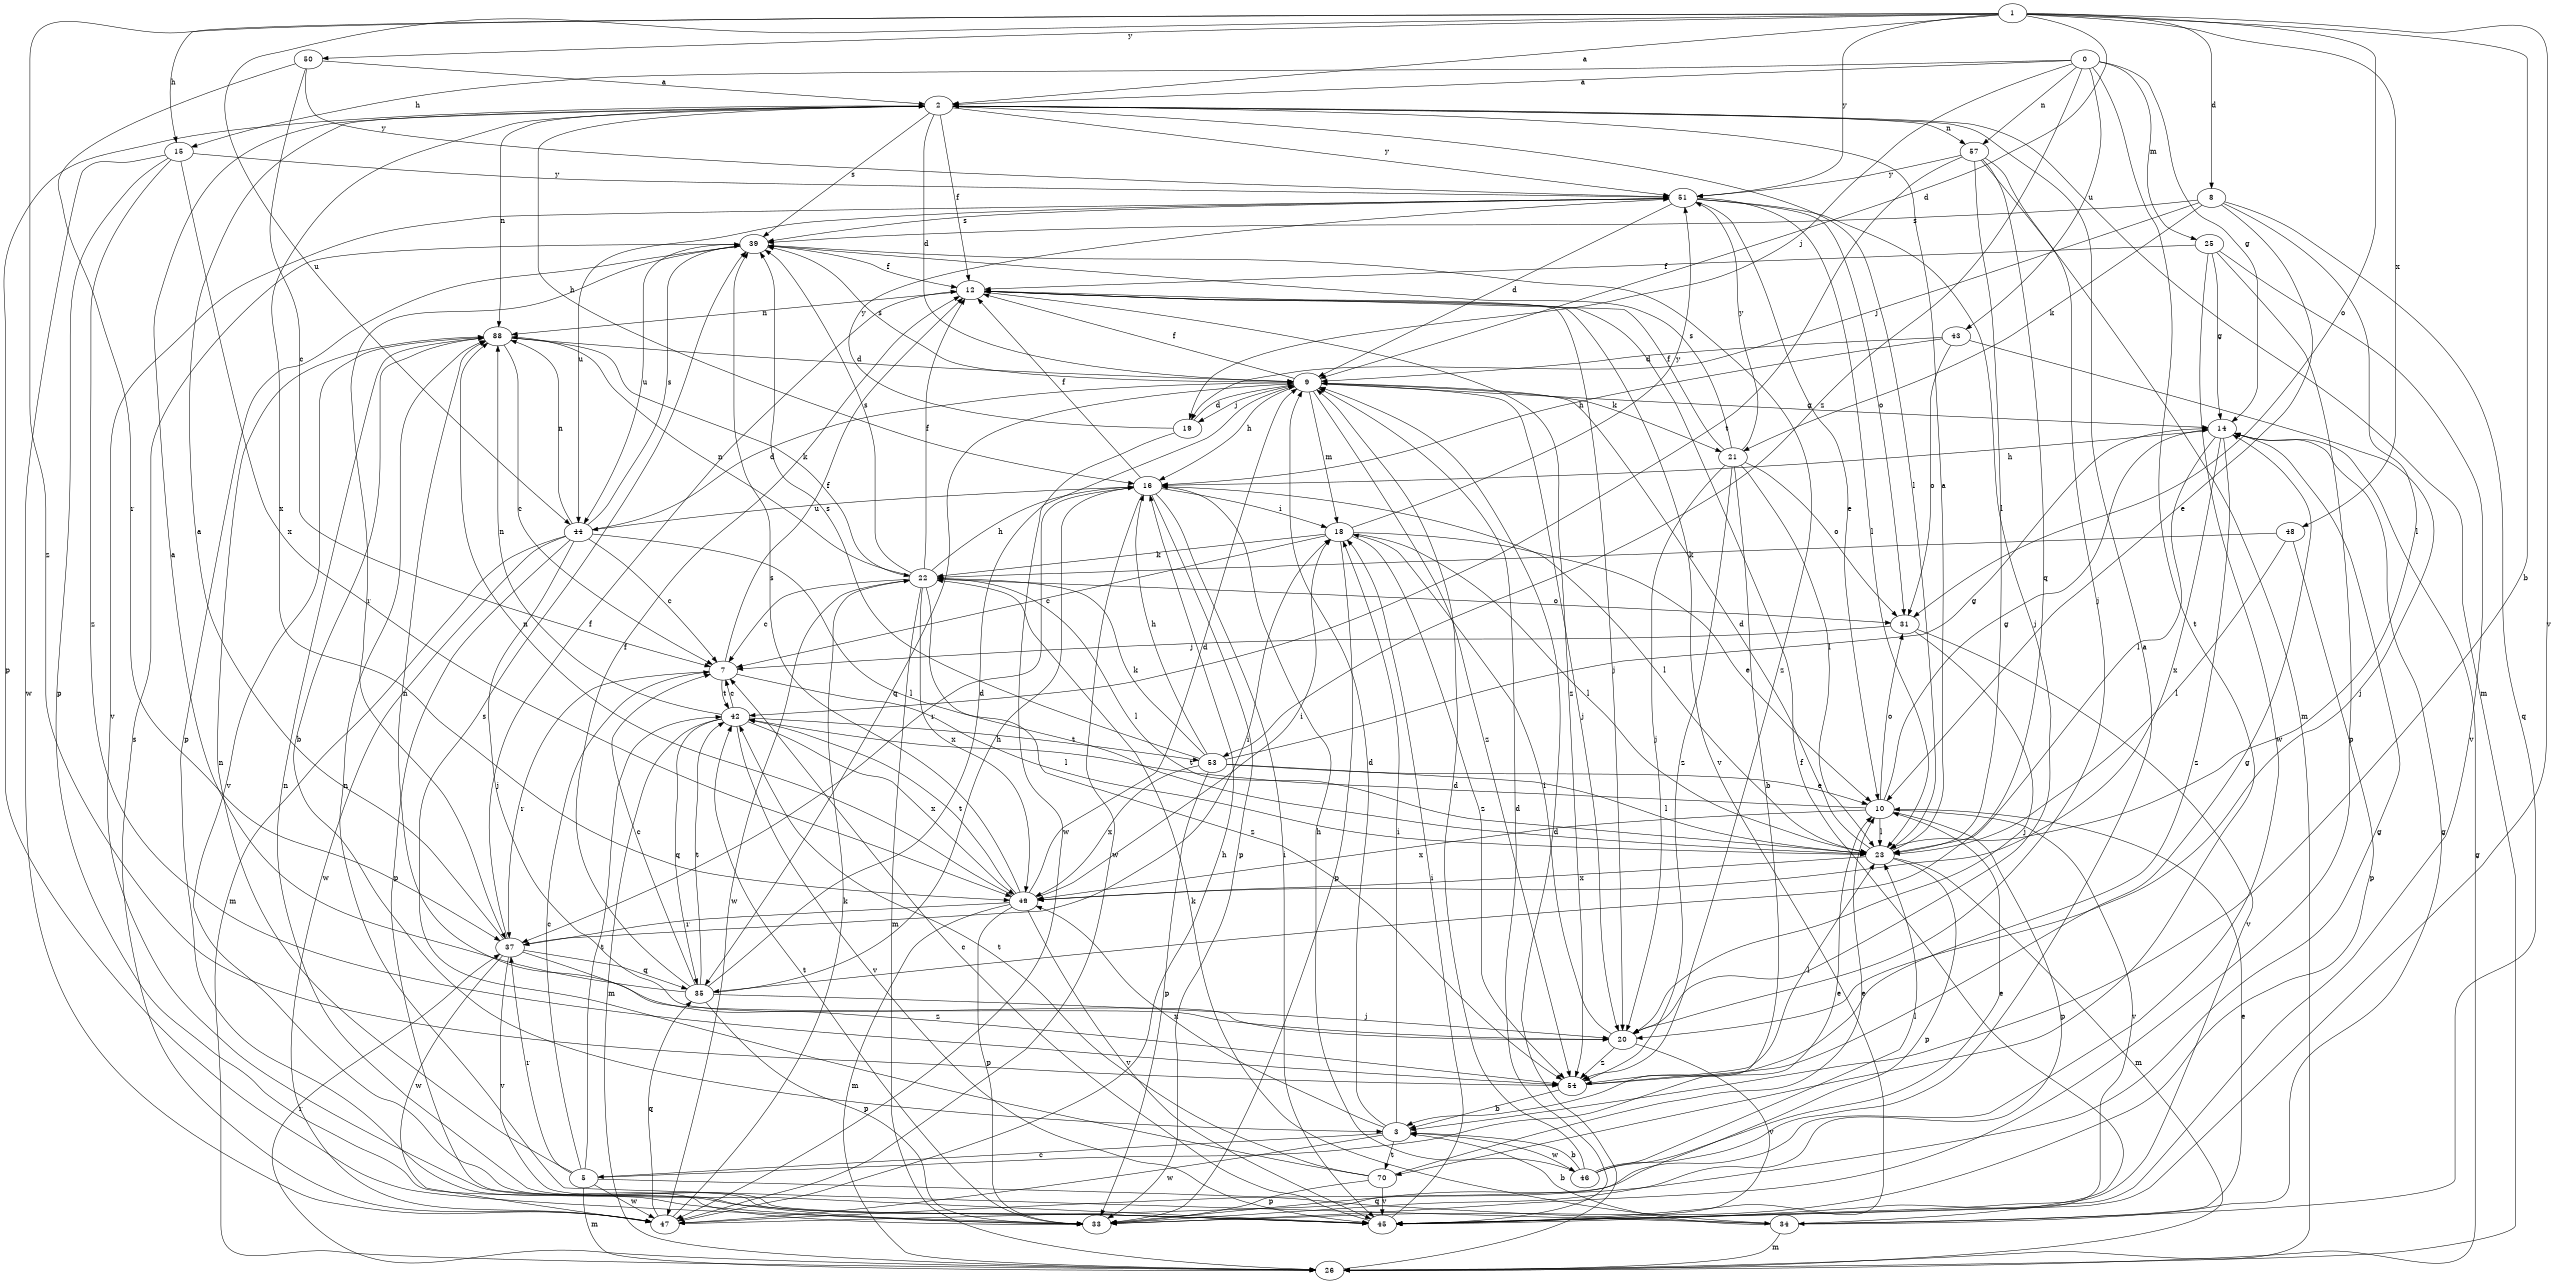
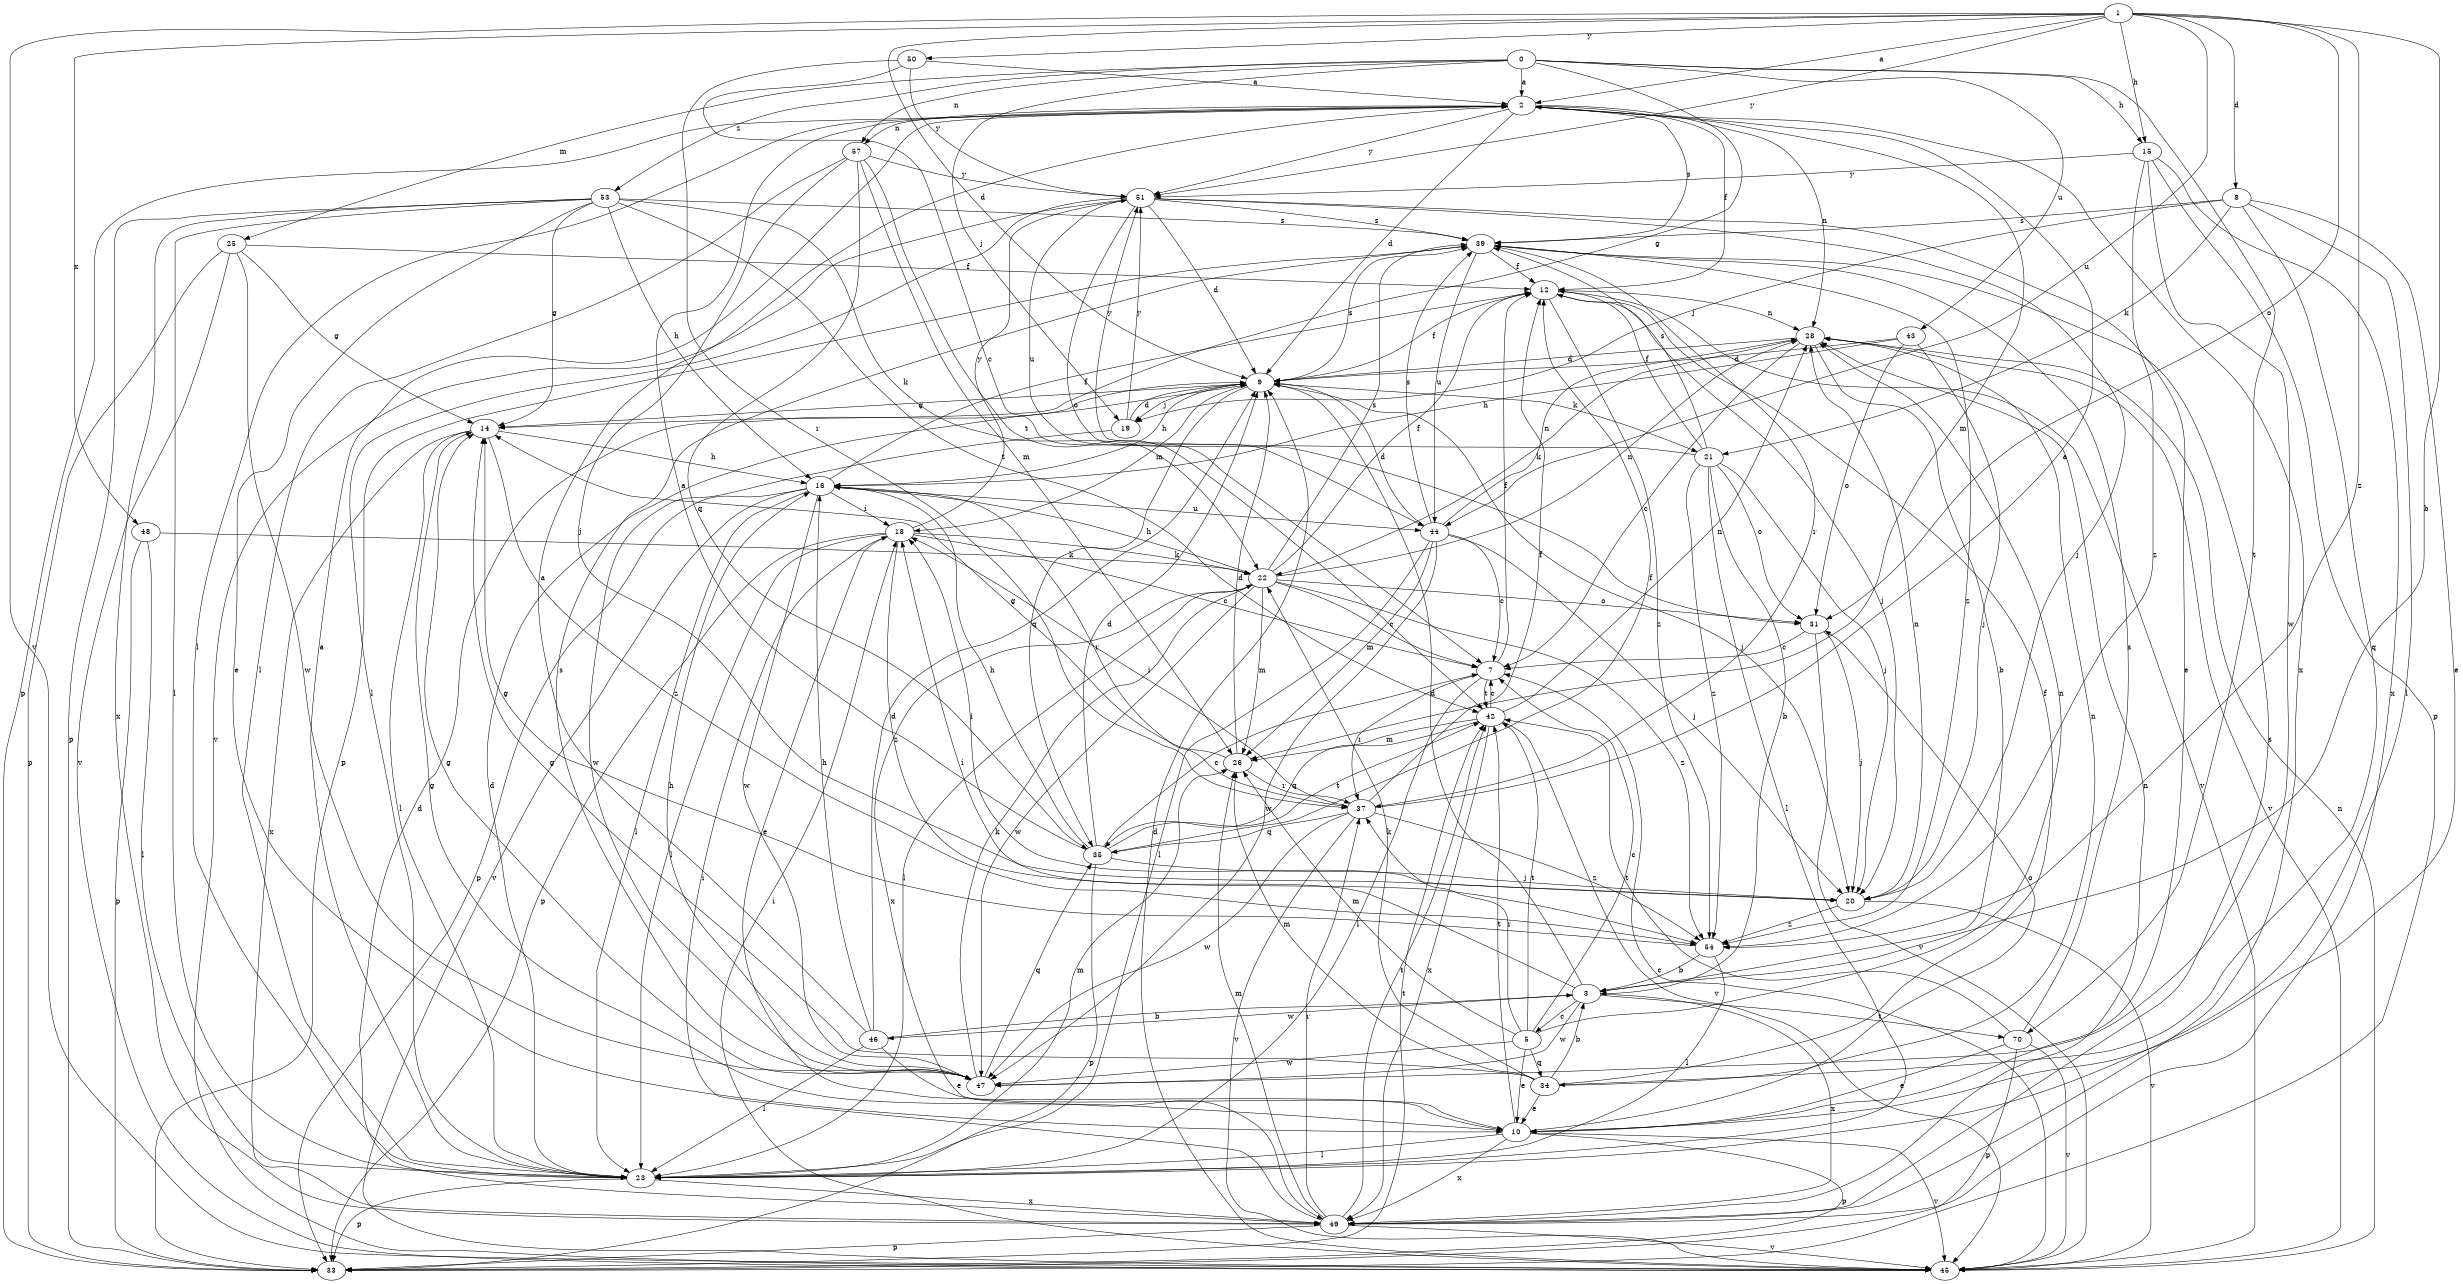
(585, 308) -> none
(498, 336) -> (1810, 336)
(1192, 648) -> (1784, 648)
(1477, 716) -> none
(983, 734) -> (1007, 469)
(1285, 855) -> (495, 878)
(446, 1134) -> none
